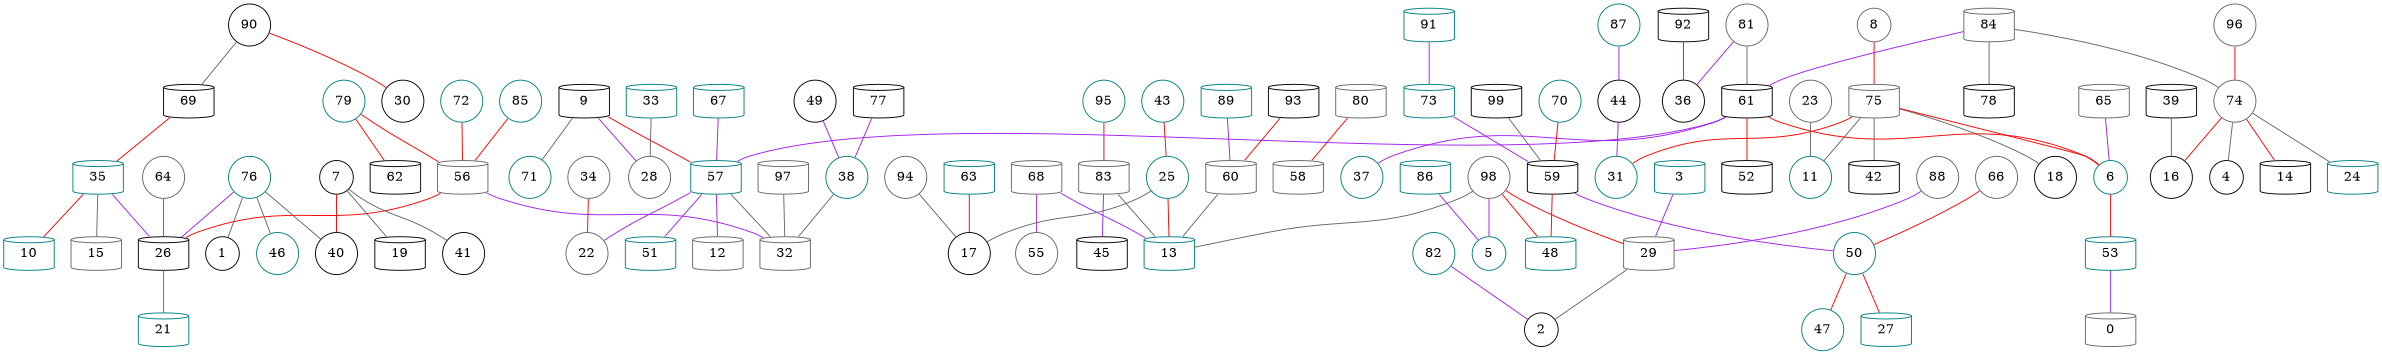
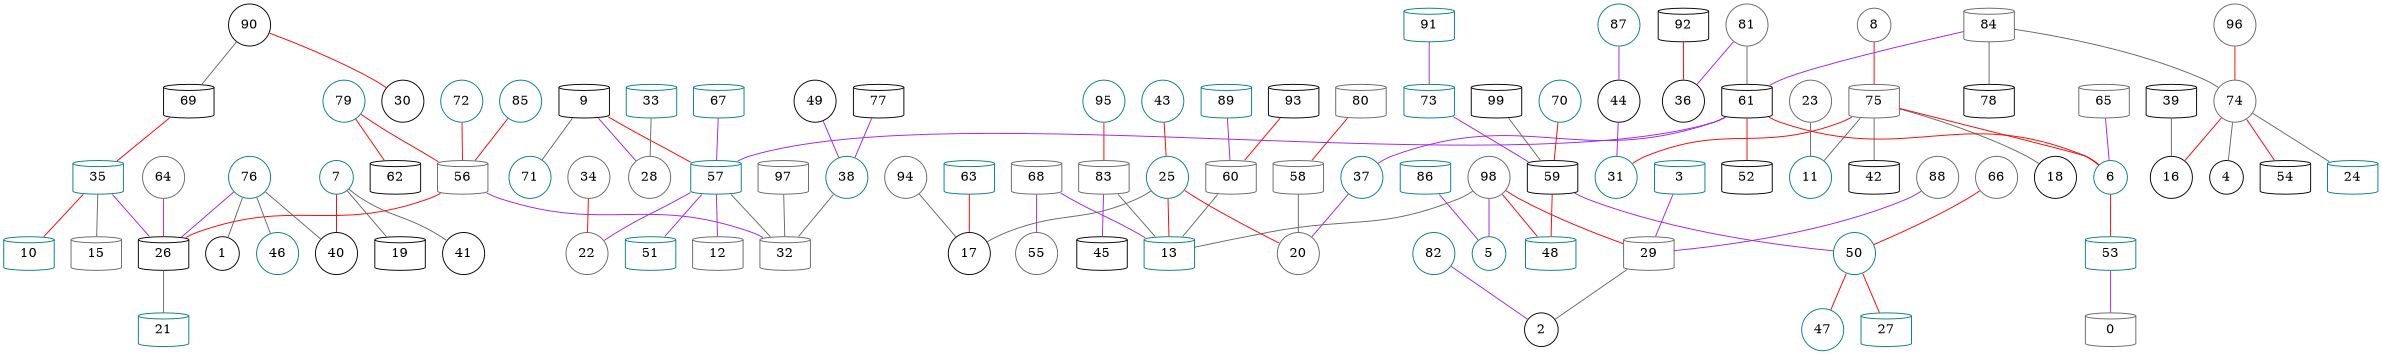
(336, 177) -> (336, 177)
(2285, 177) -> (2285, 177)
none -> (1298, 254)
